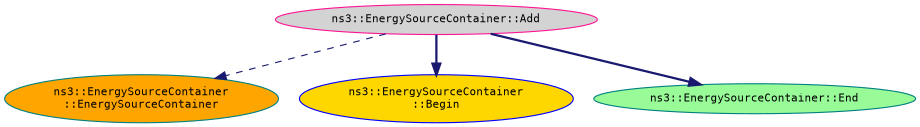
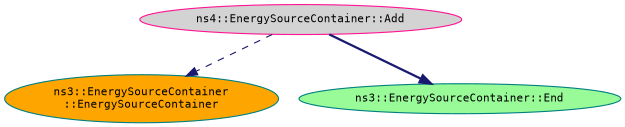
(436, 20) -> (301, 20)
(436, 99) -> none
